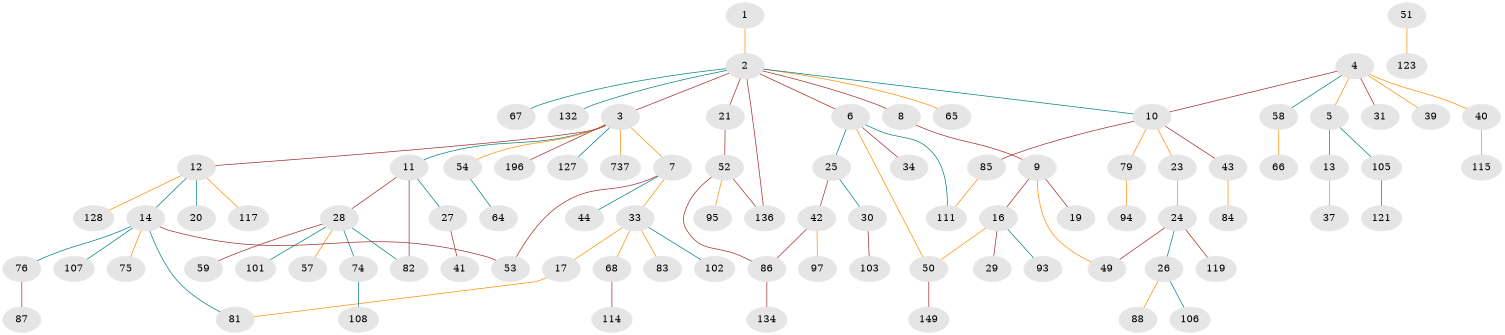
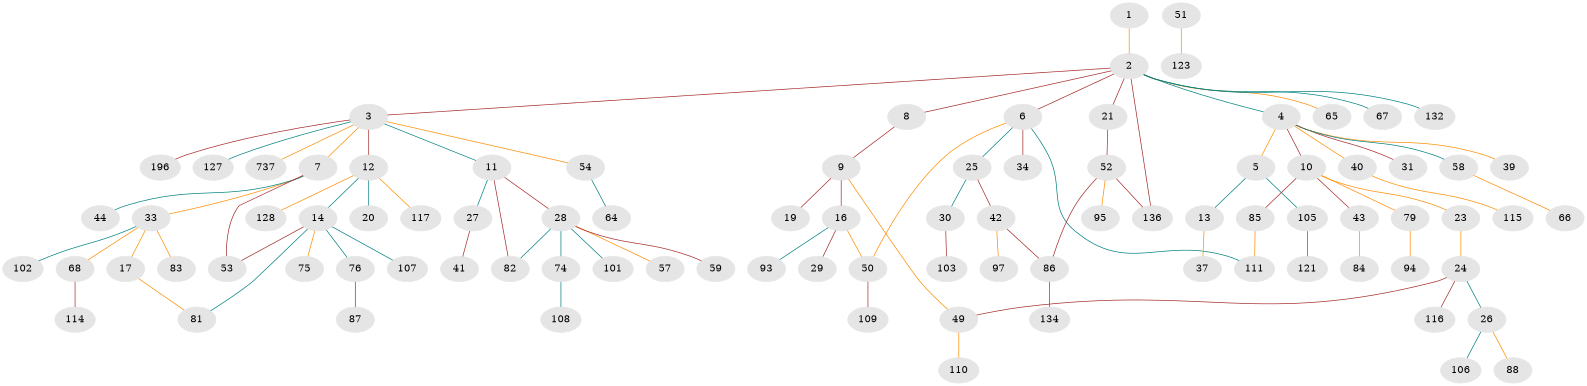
(948, 92) -> (1203, 95)
(1216, 269) -> (1435, 320)
(929, 320) -> (868, 320)
none -> (959, 370)
